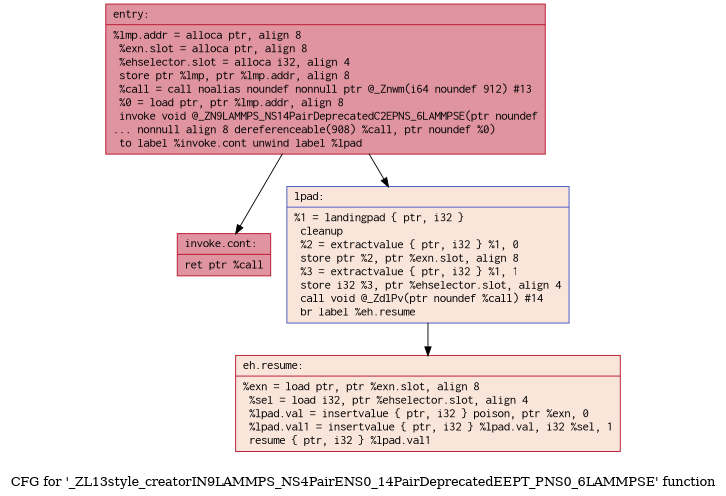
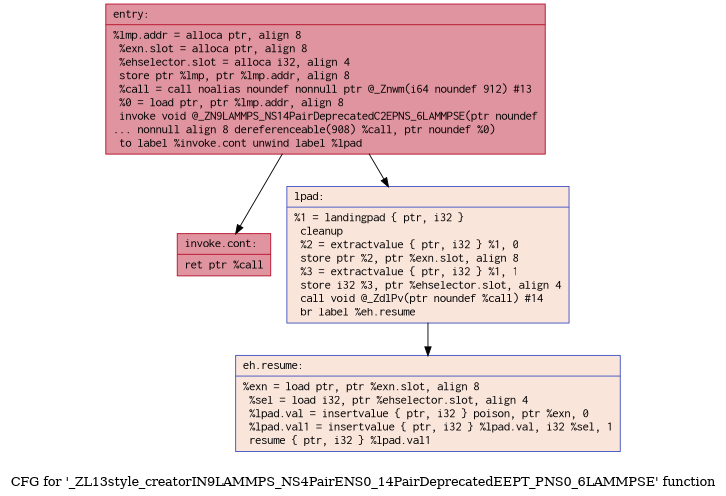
(428, 403) -> (428, 403)
